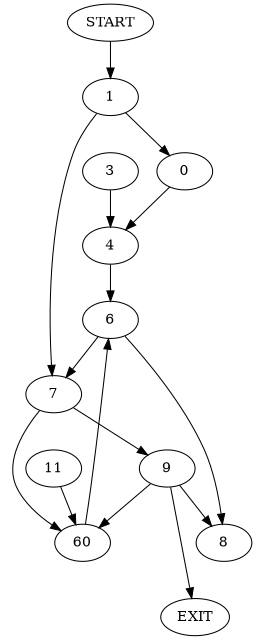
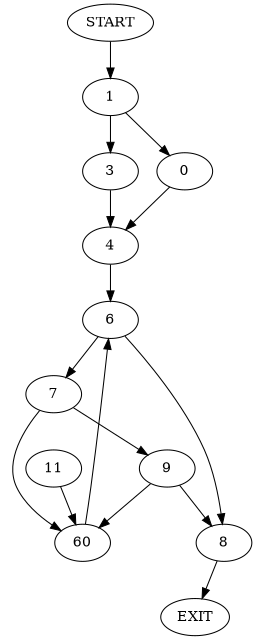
(55, 235) -> (110, 129)
(180, 538) -> (212, 575)
